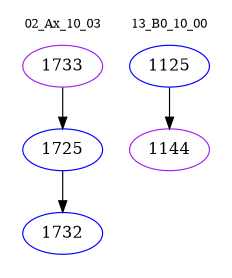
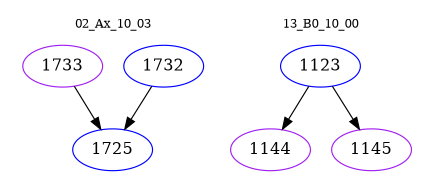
(170, 66) -> (320, 66)
none -> (372, 150)
(63, 186) -> (141, 103)
